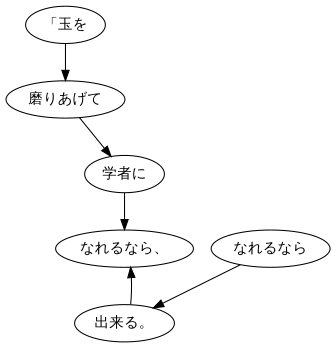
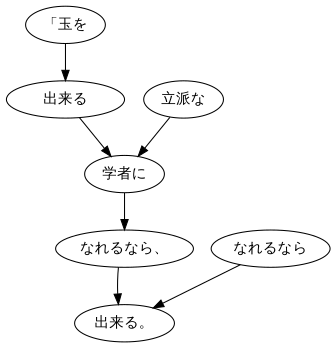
(65, 99) -> (65, 99)
none -> (184, 99)
(131, 291) -> (118, 281)
